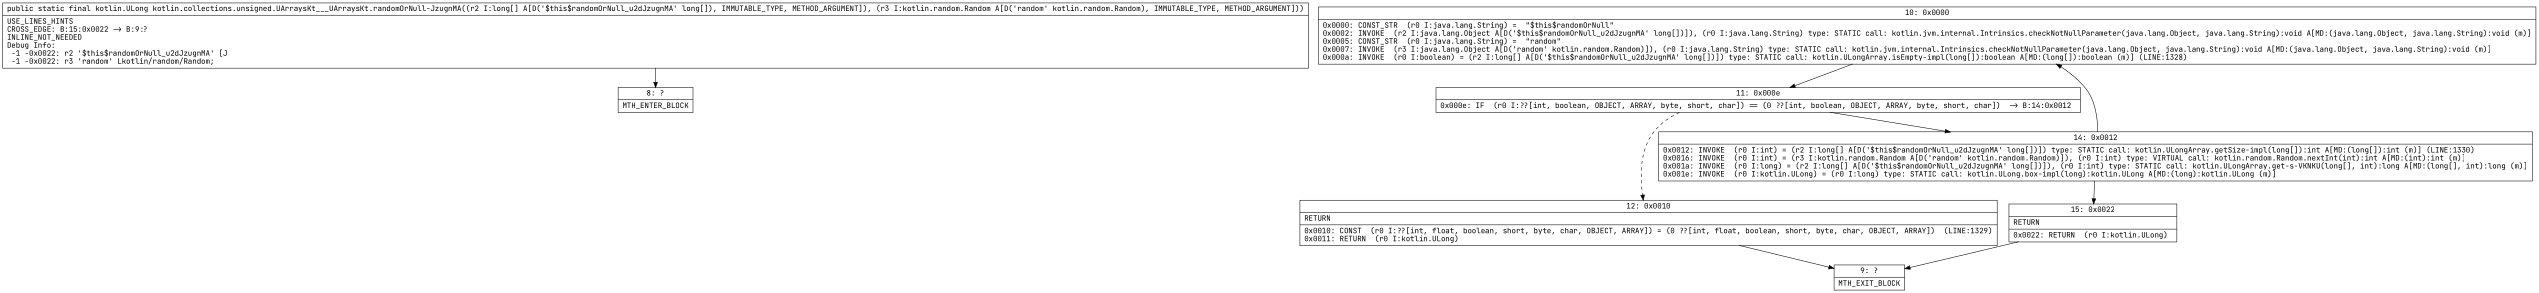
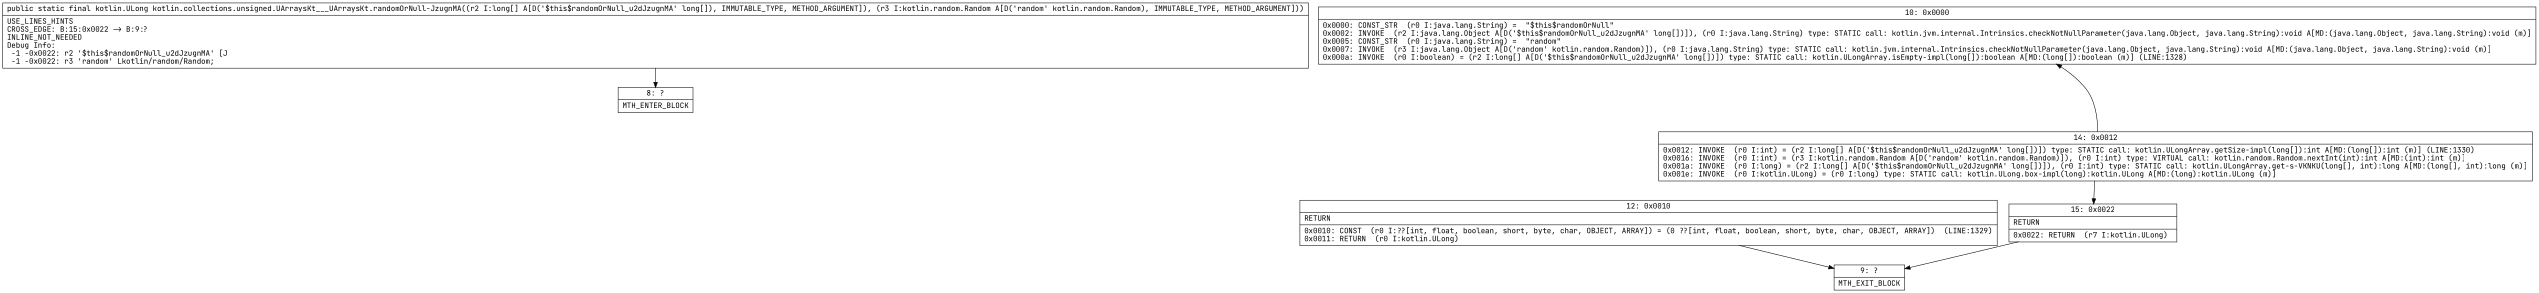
(1758, 100) -> none
(2093, 235) -> (2093, 235)
